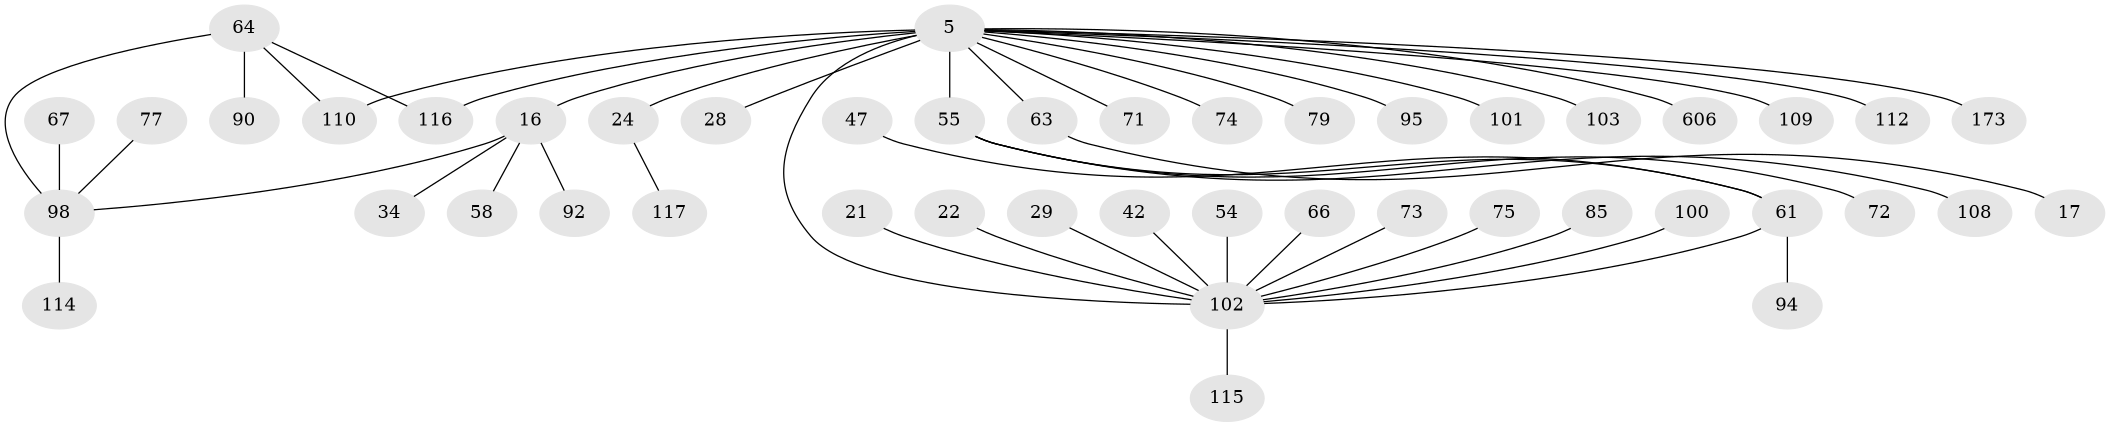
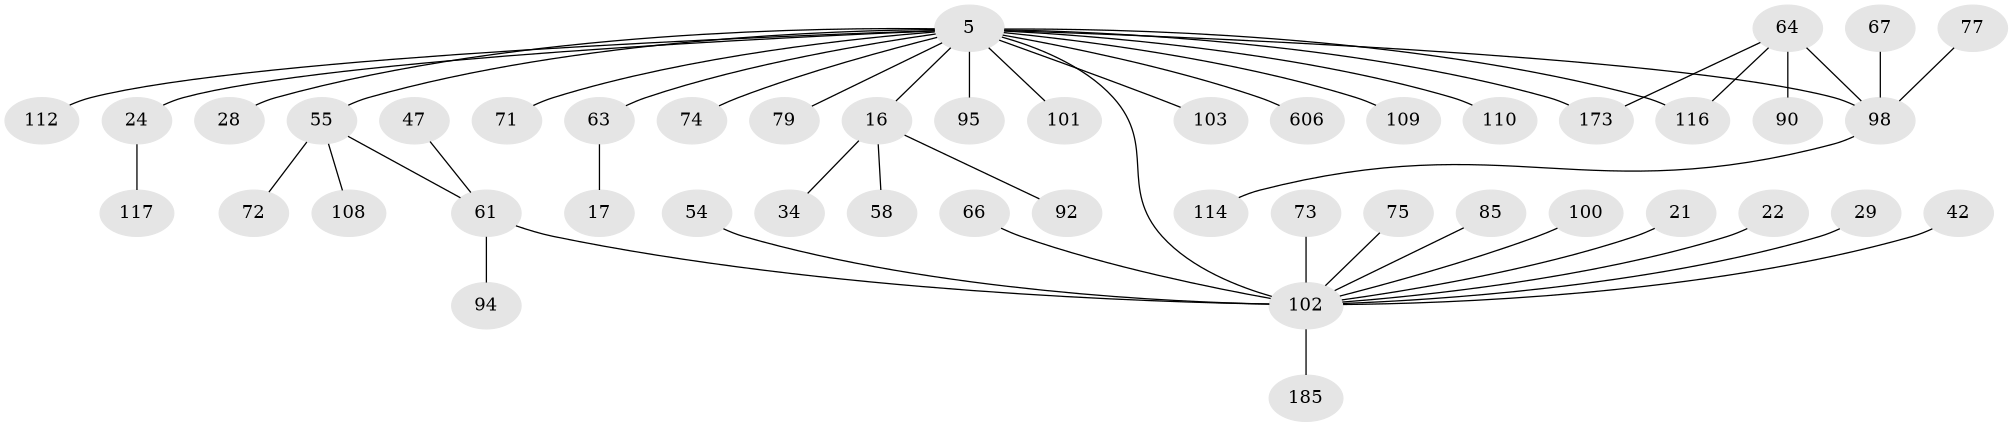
(292, 74) -> (1706, 68)
(302, 185) -> (1474, 54)
(1227, 398) -> (1306, 398)
